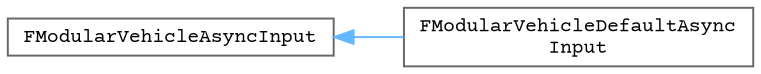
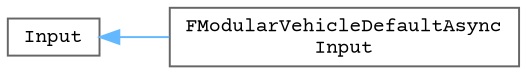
(171, 37) -> (54, 37)
